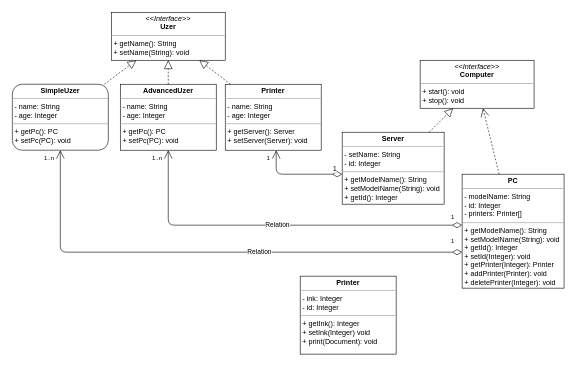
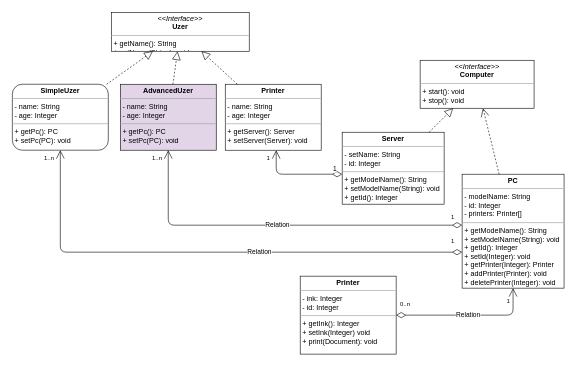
(168, 36) -> (180, 32)
(168, 117) -> (168, 117)
none -> (467, 315)
